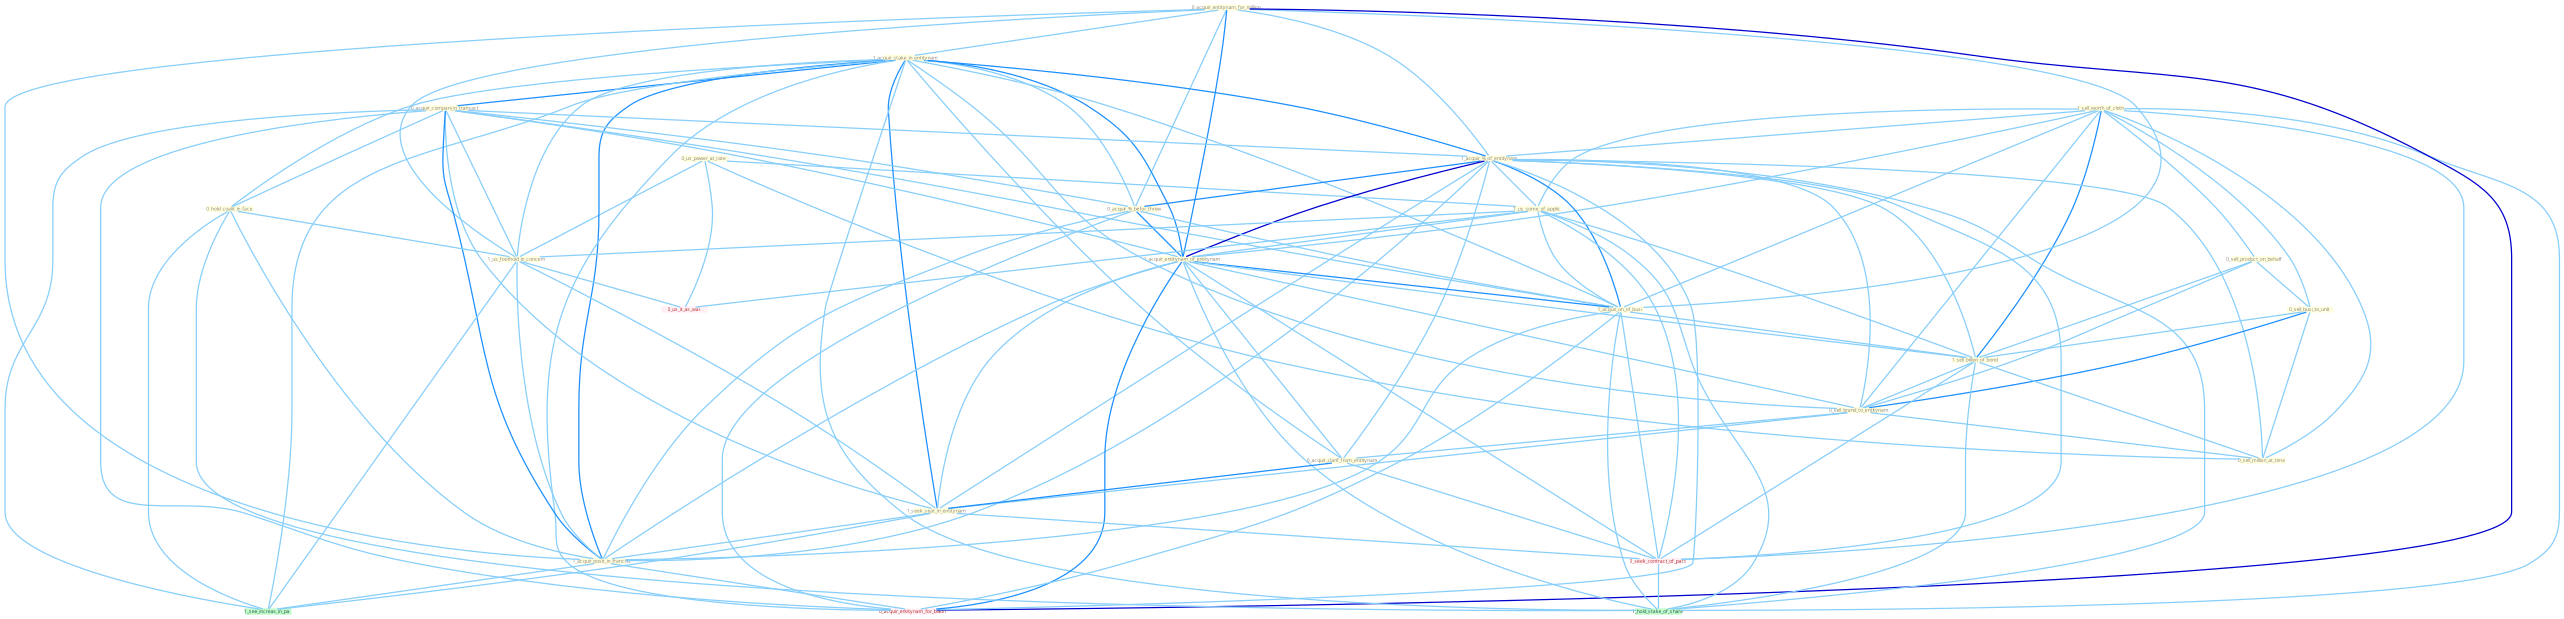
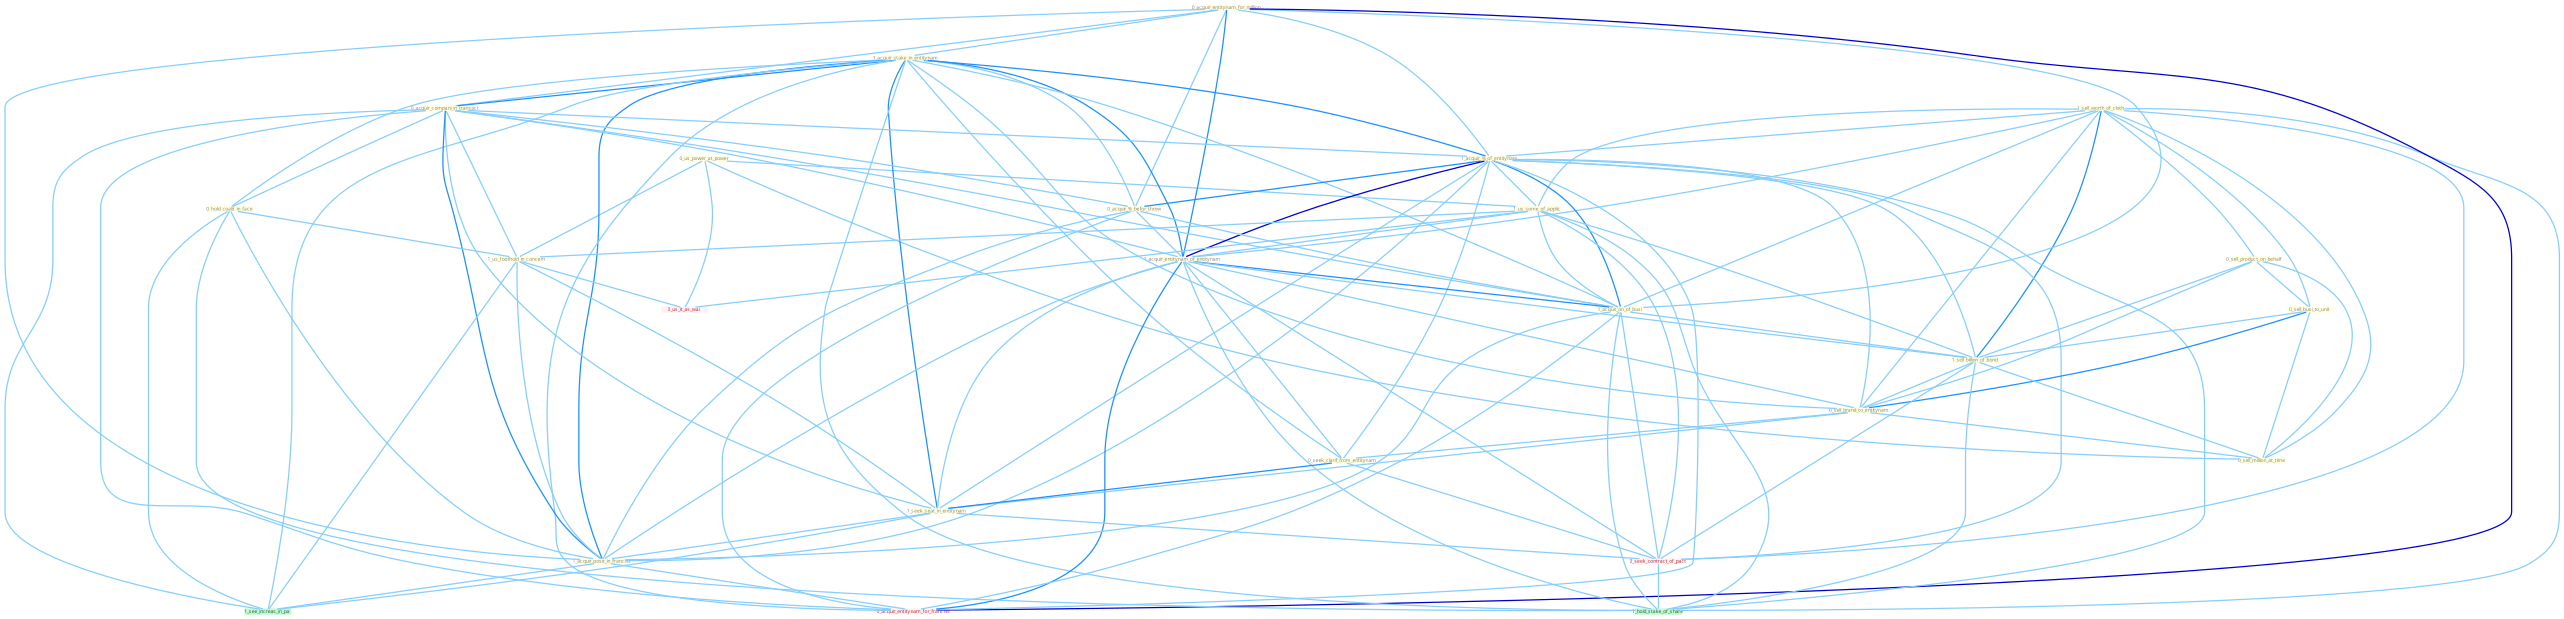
(702, 45) -> (893, 51)
(557, 133) -> none
(705, 159) -> (705, 159)
(1980, 176) -> (2350, 350)
(1162, 237) -> (1162, 237)
(1343, 461) -> (1343, 461)
(914, 612) -> (914, 612)
